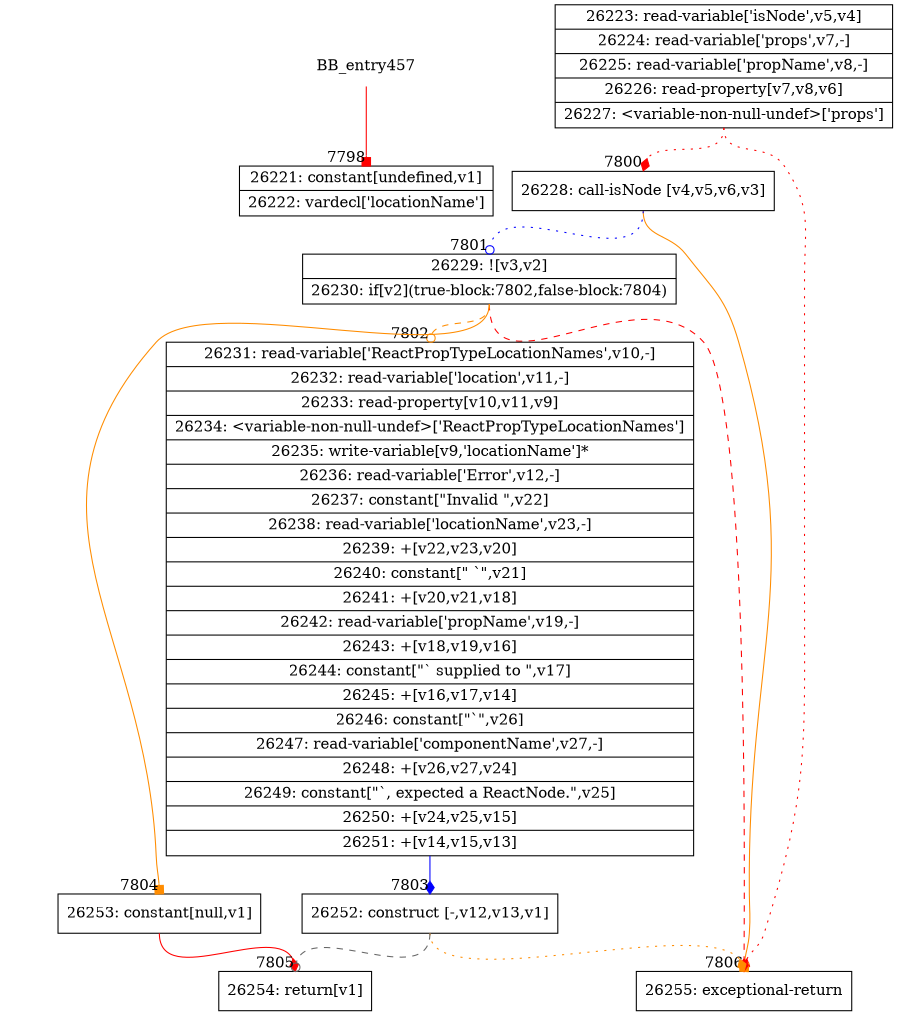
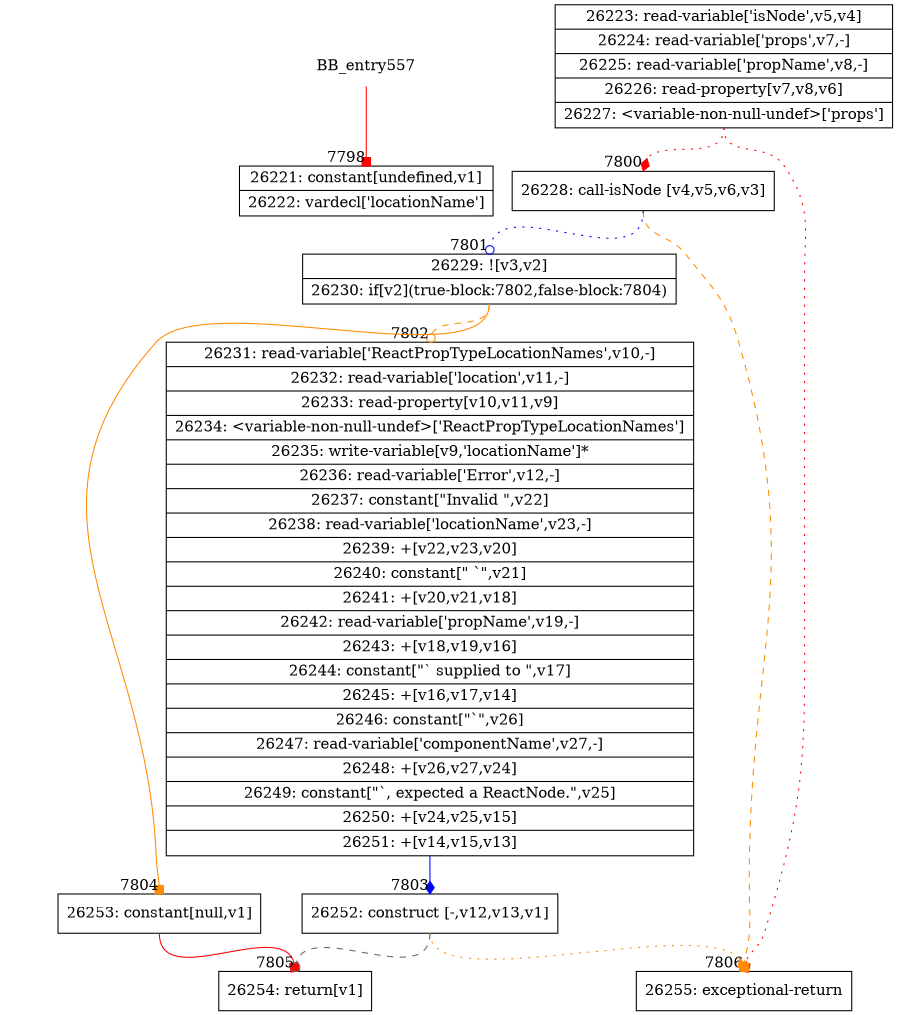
(366, 66) -> (366, 66)
(736, 526) -> none
(805, 527) -> (805, 527)
(771, 567) -> (771, 567)
(222, 953) -> (222, 953)
